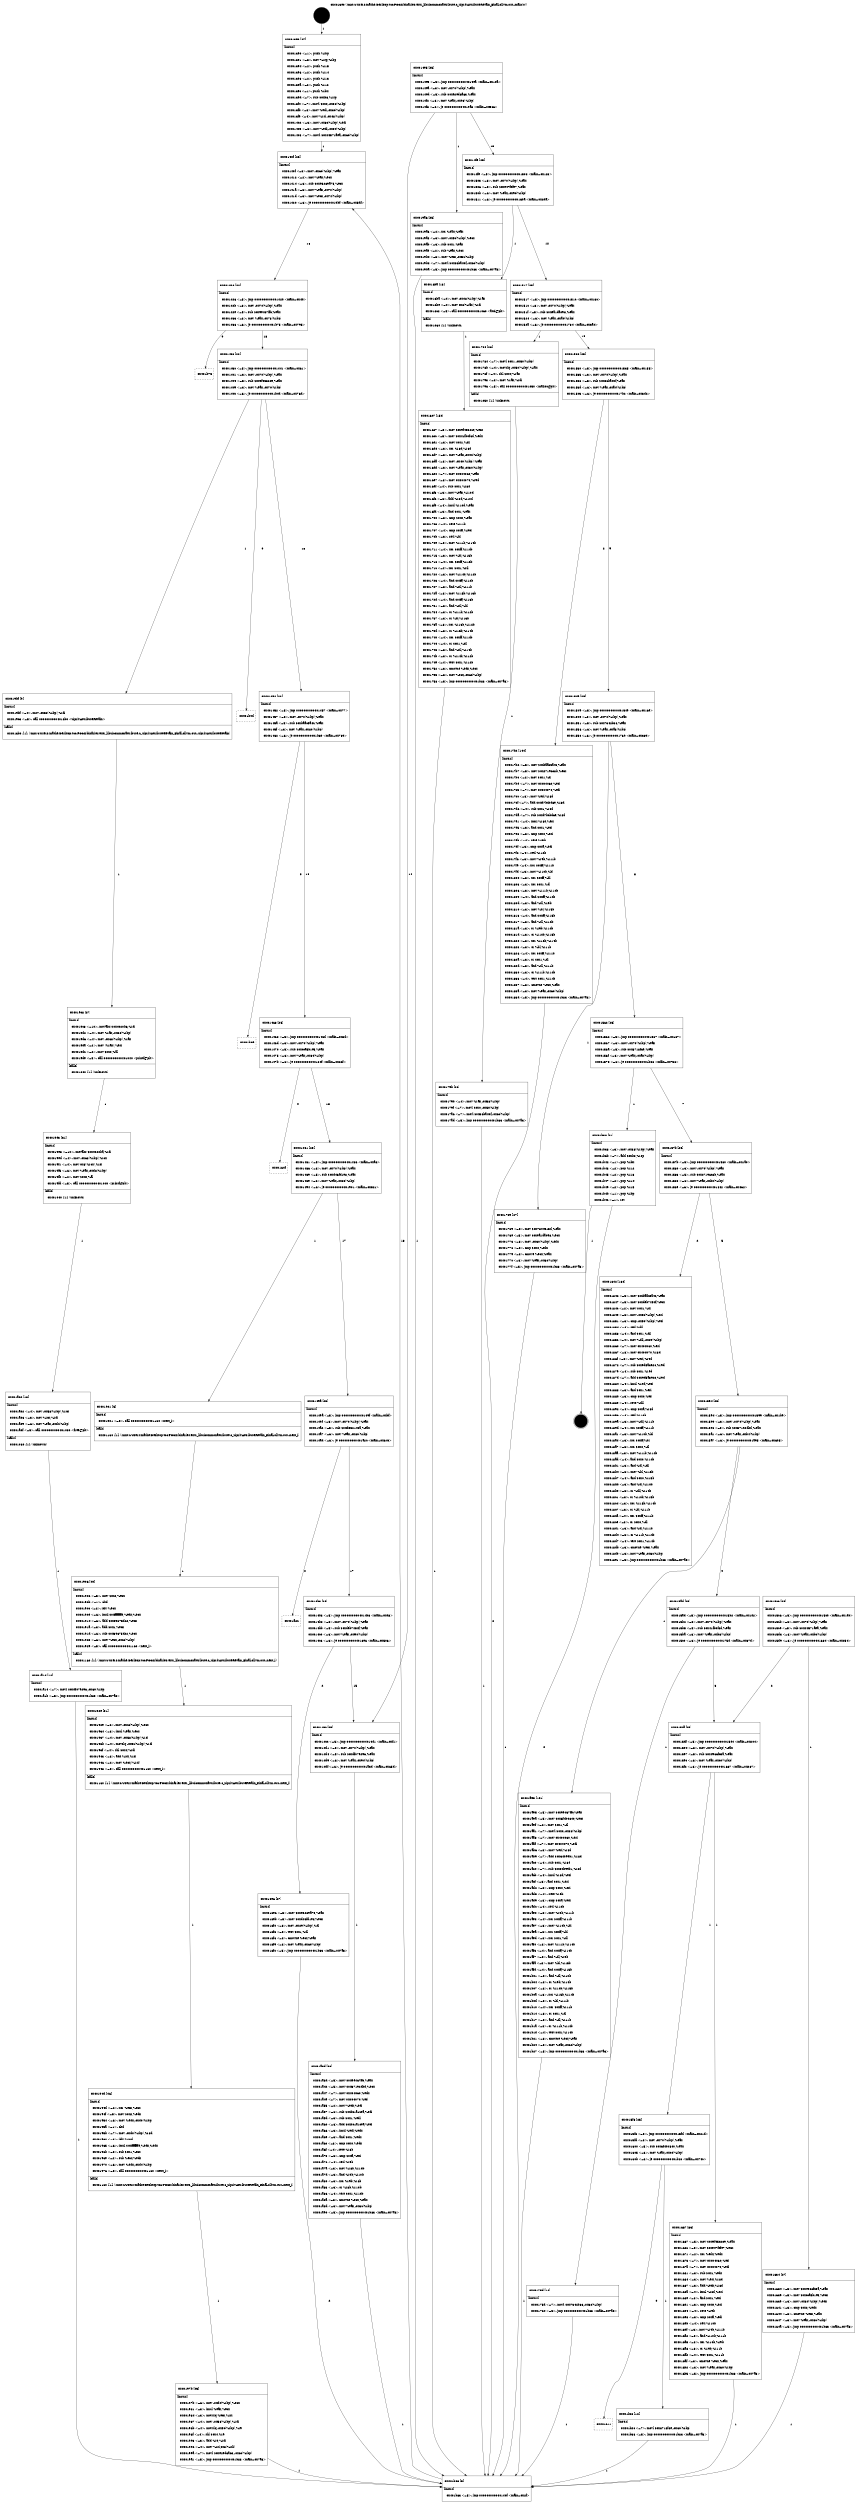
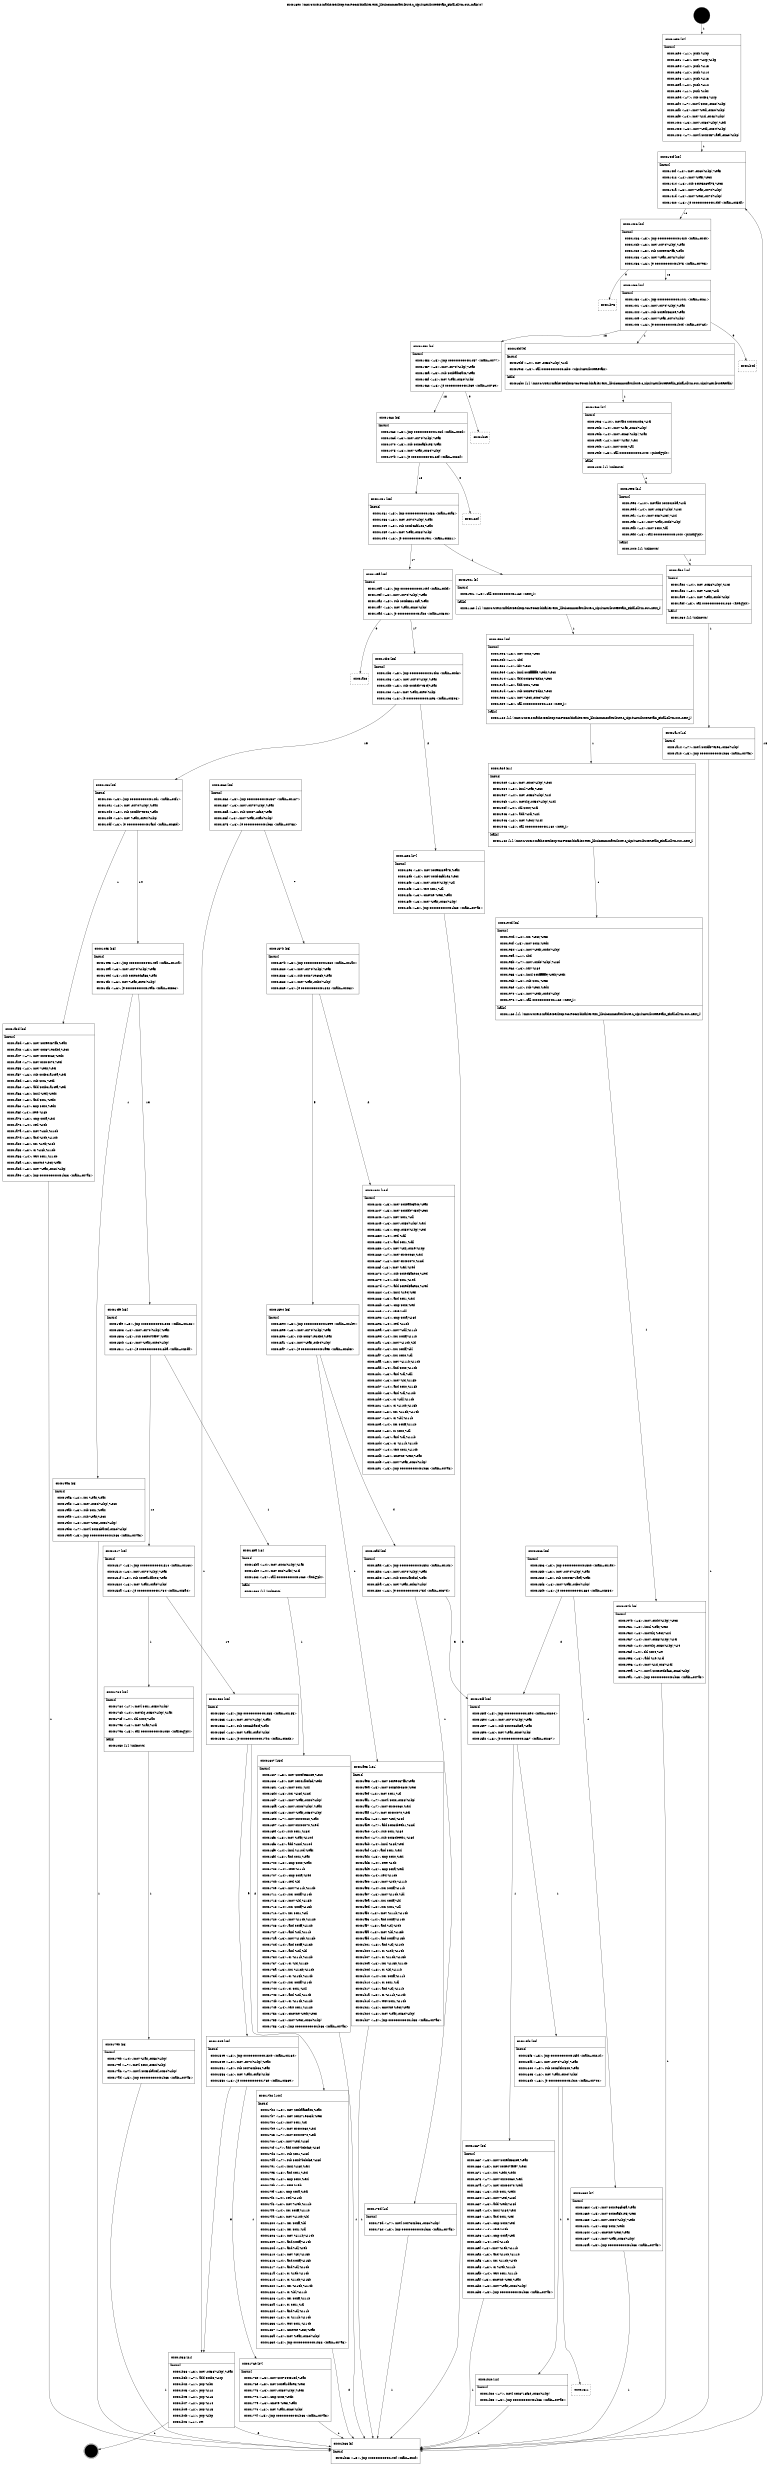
(623, 879) -> (213, 2218)
(408, 917) -> (138, 886)
